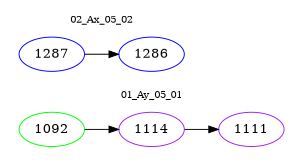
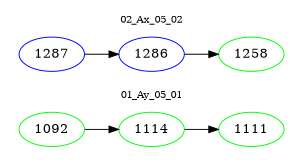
none -> (251, 54)
(152, 129) -> (152, 129)
(251, 129) -> (251, 129)
